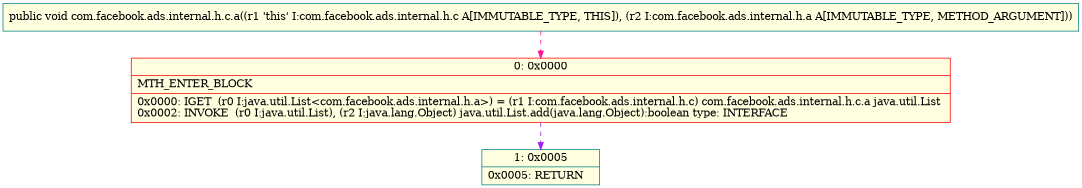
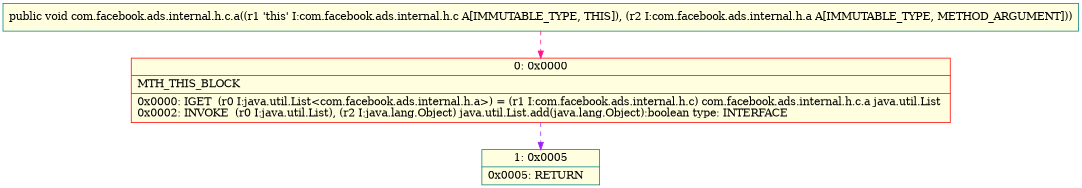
(195, 84) -> (189, 84)
